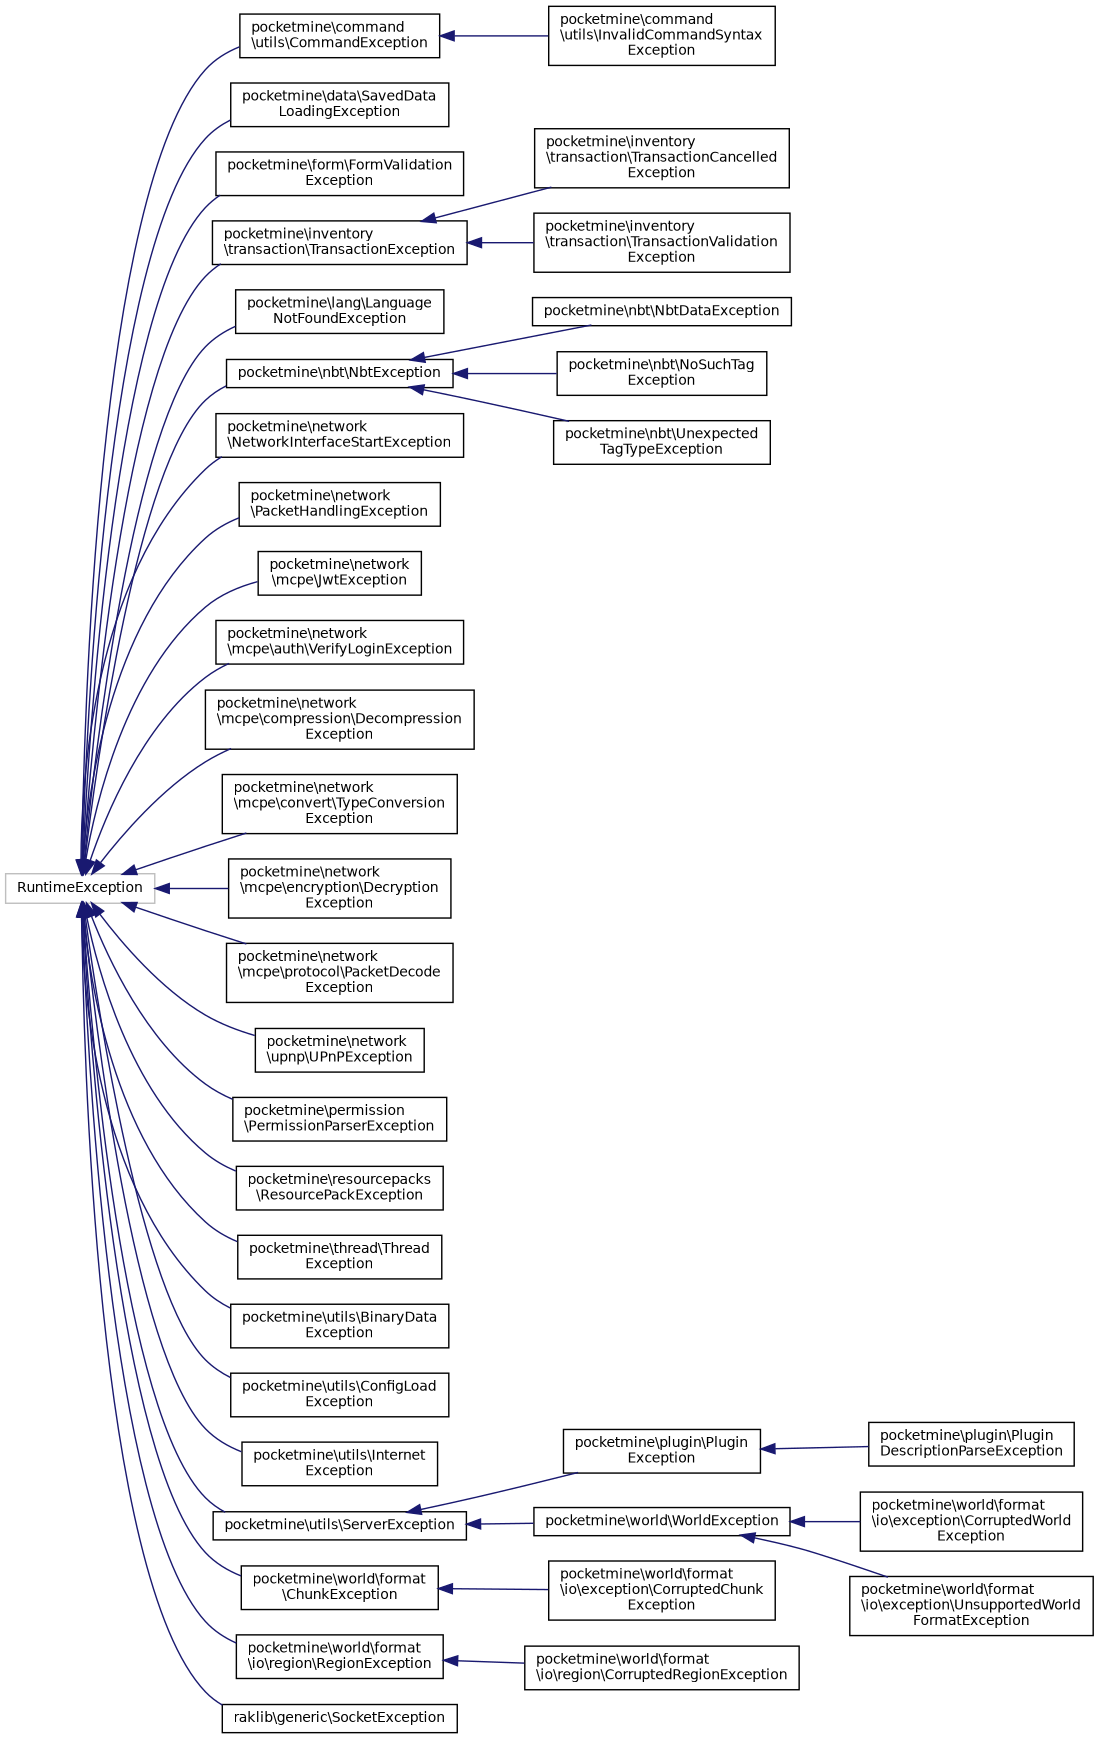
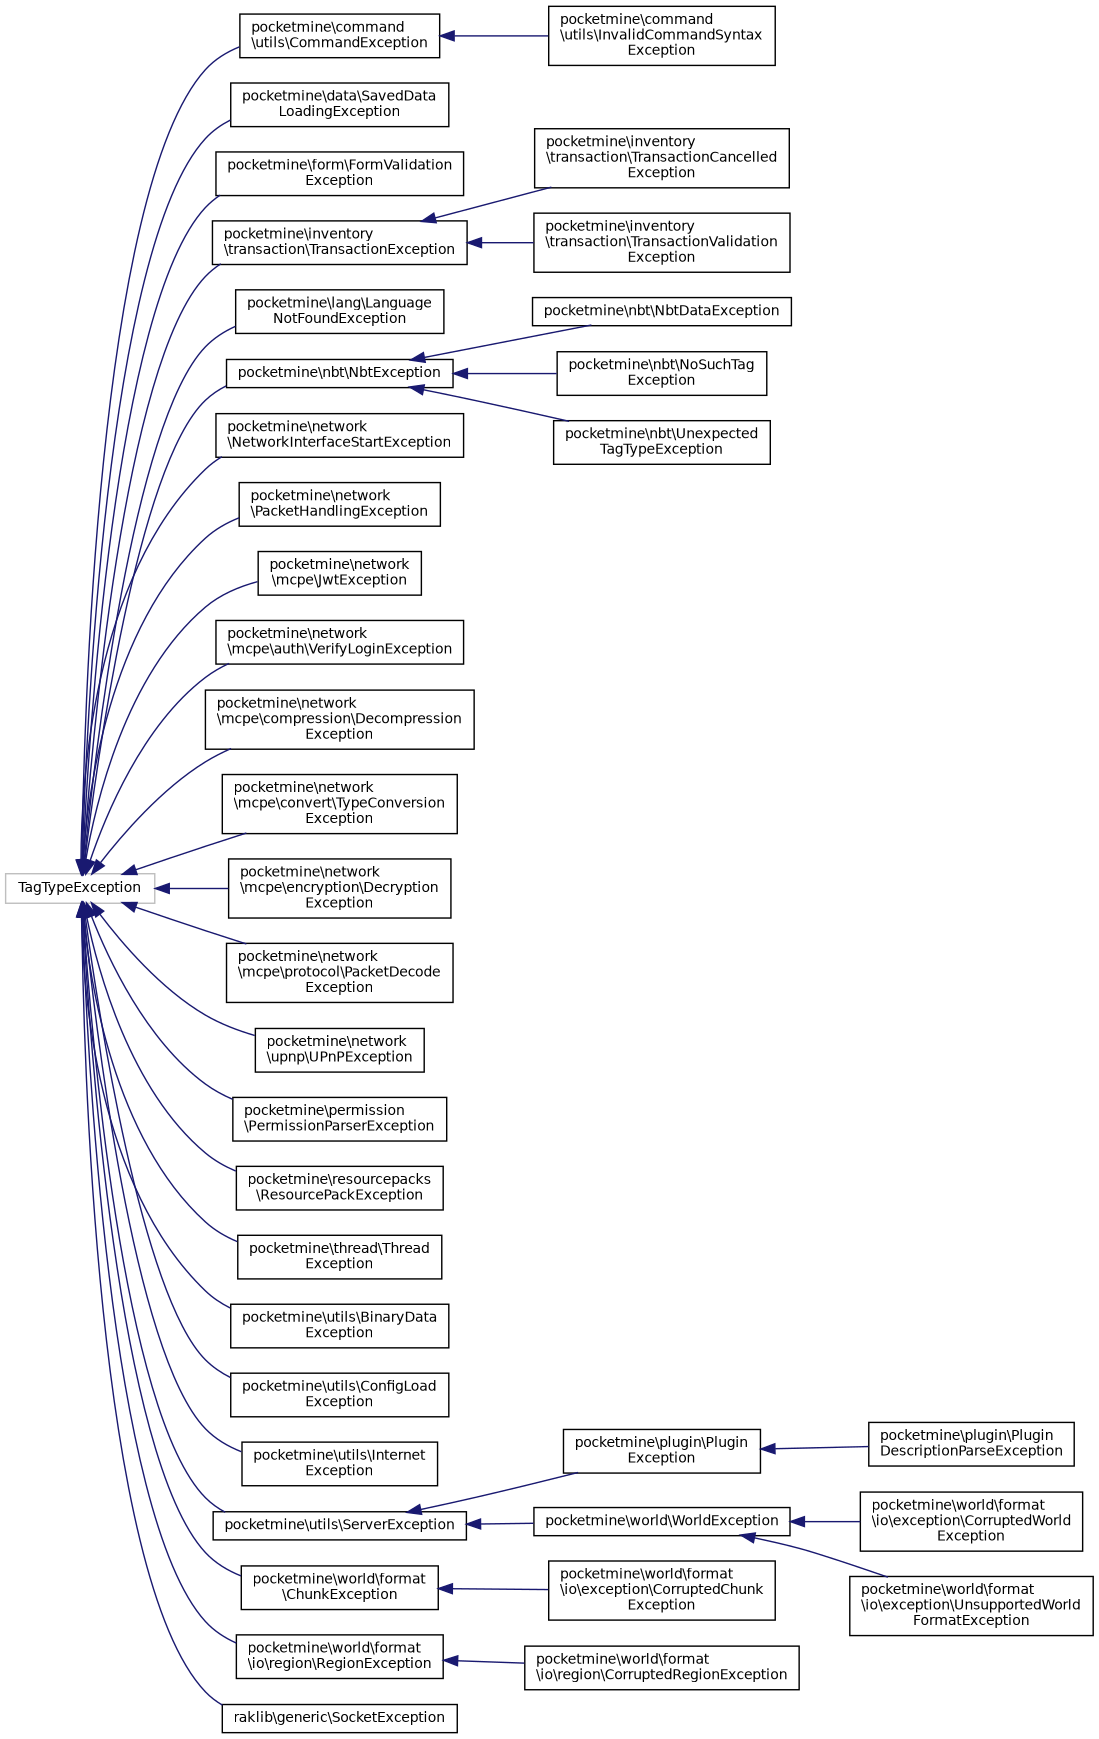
(80, 888) -> (80, 888)
